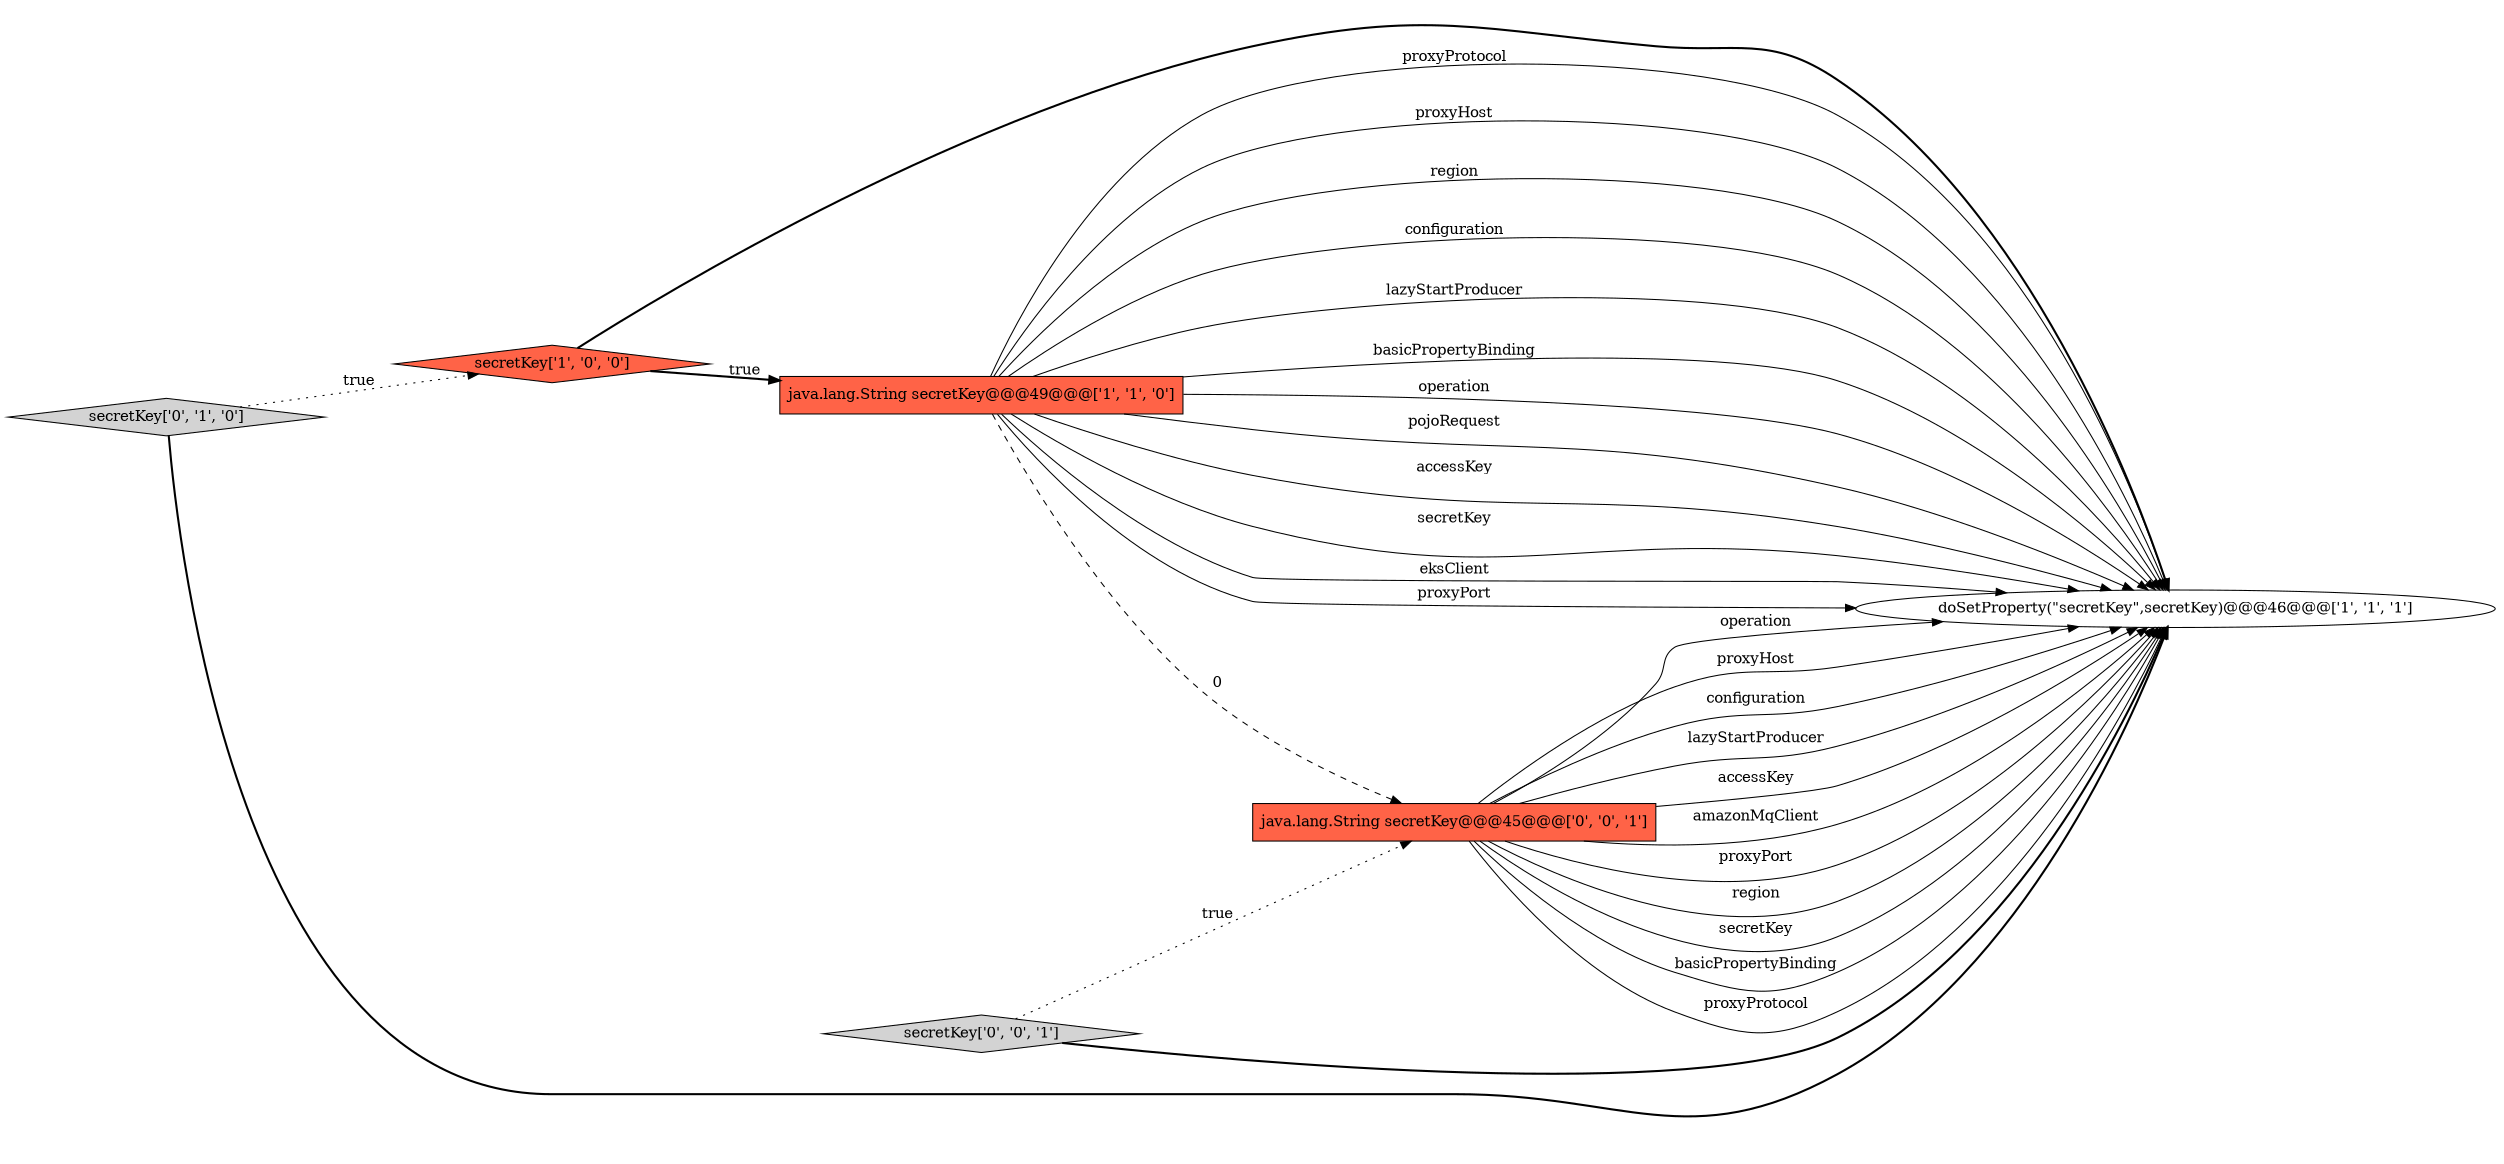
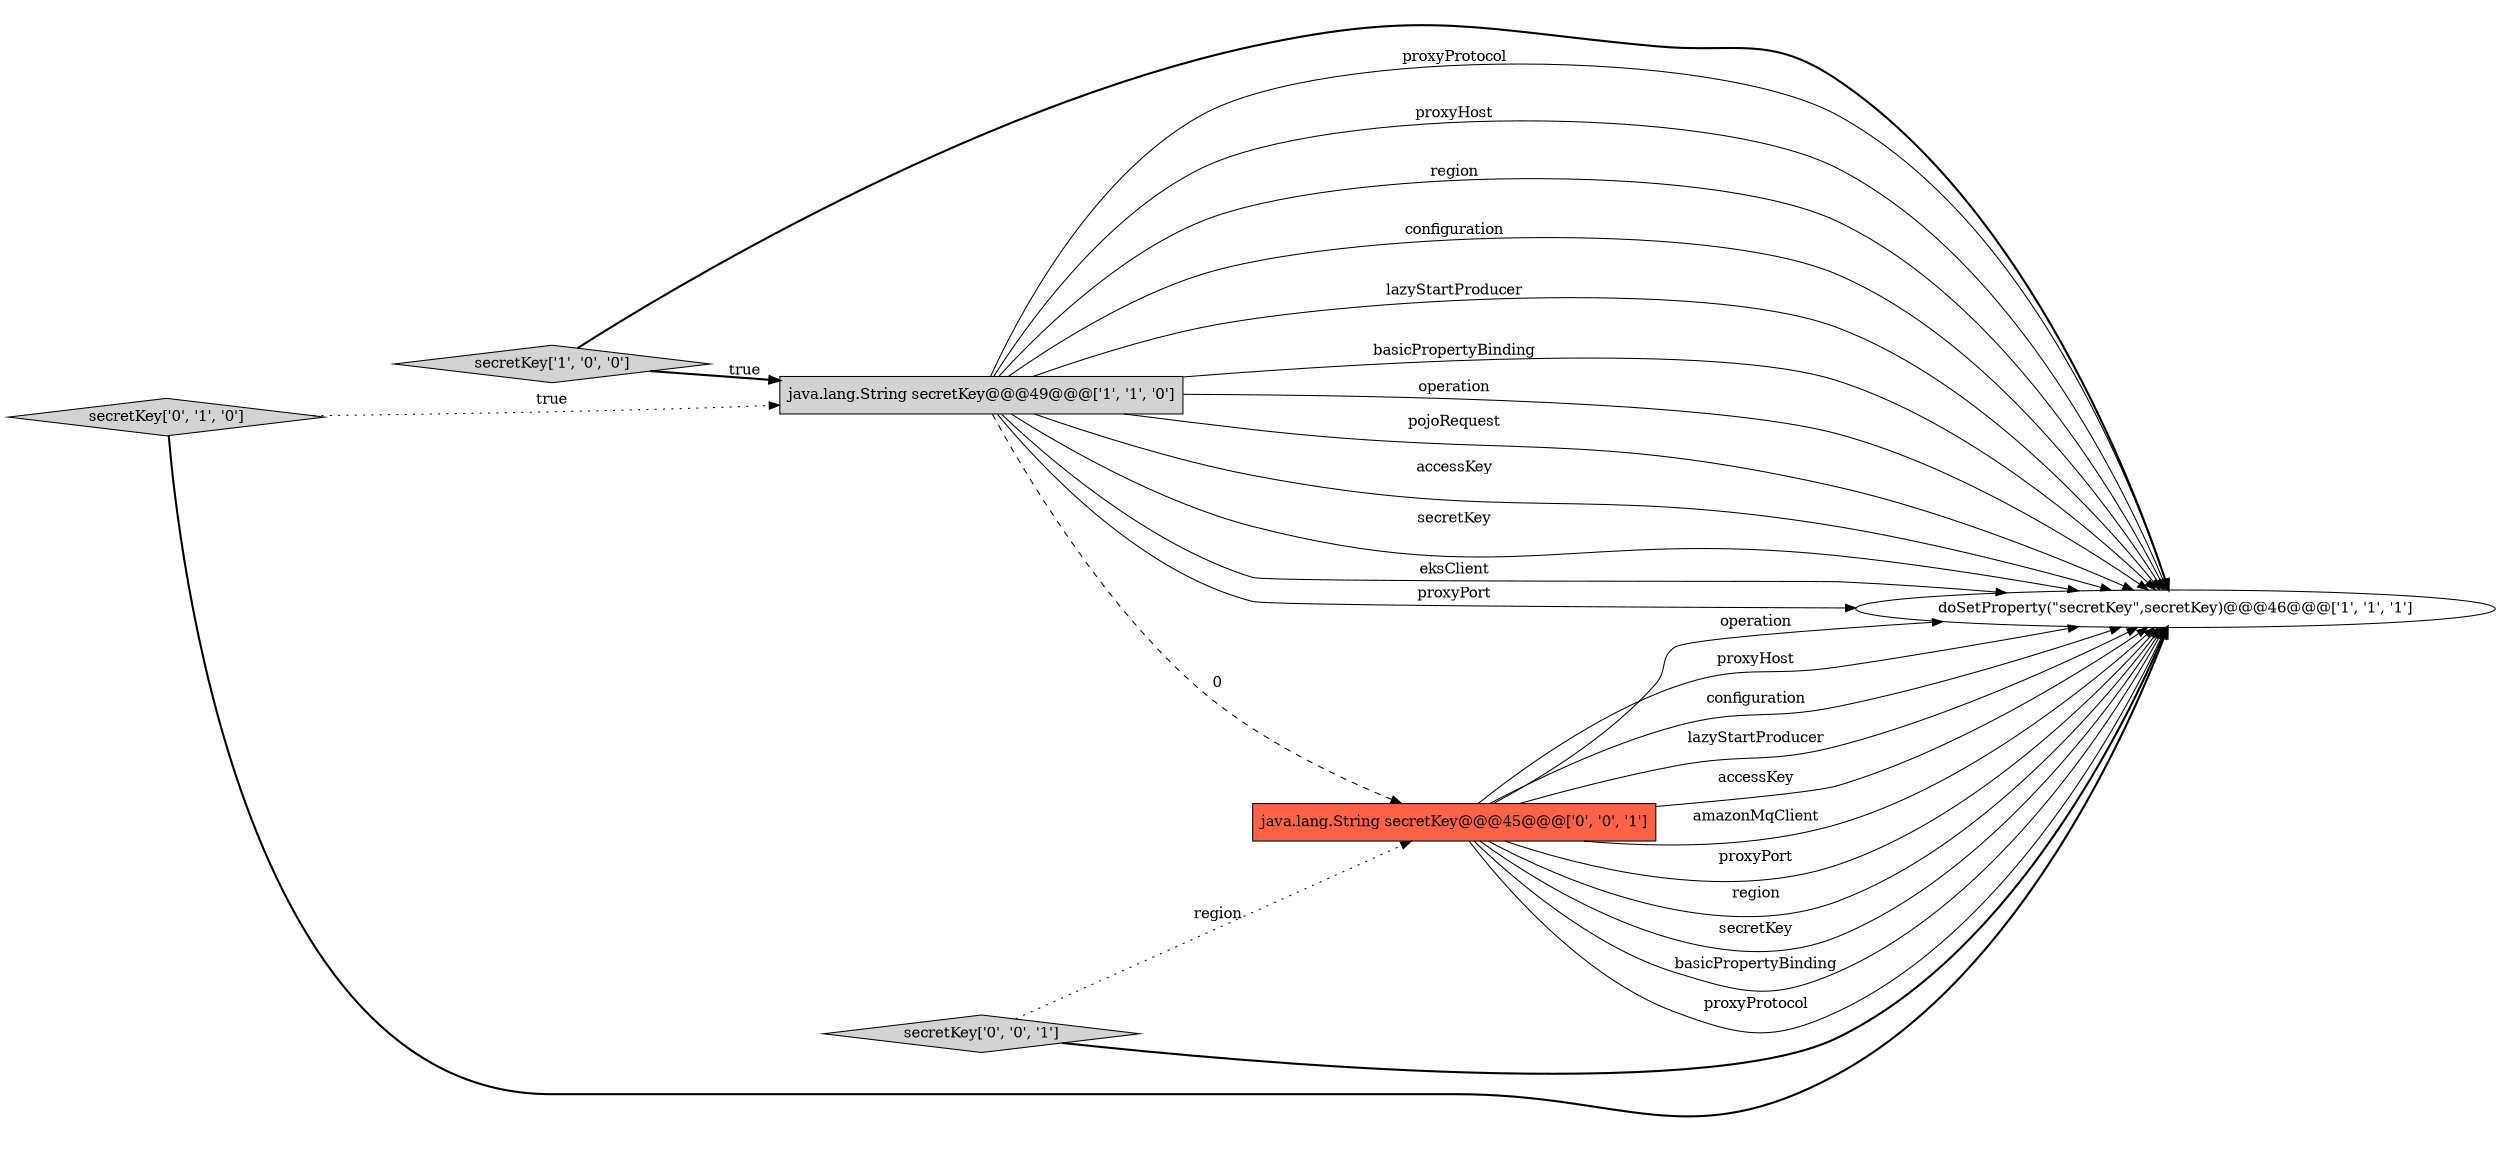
(552, 364) -> (552, 364)
(354, 391) -> (541, 412)
(981, 395) -> (981, 395)
(1218, 914) -> (1218, 914)
